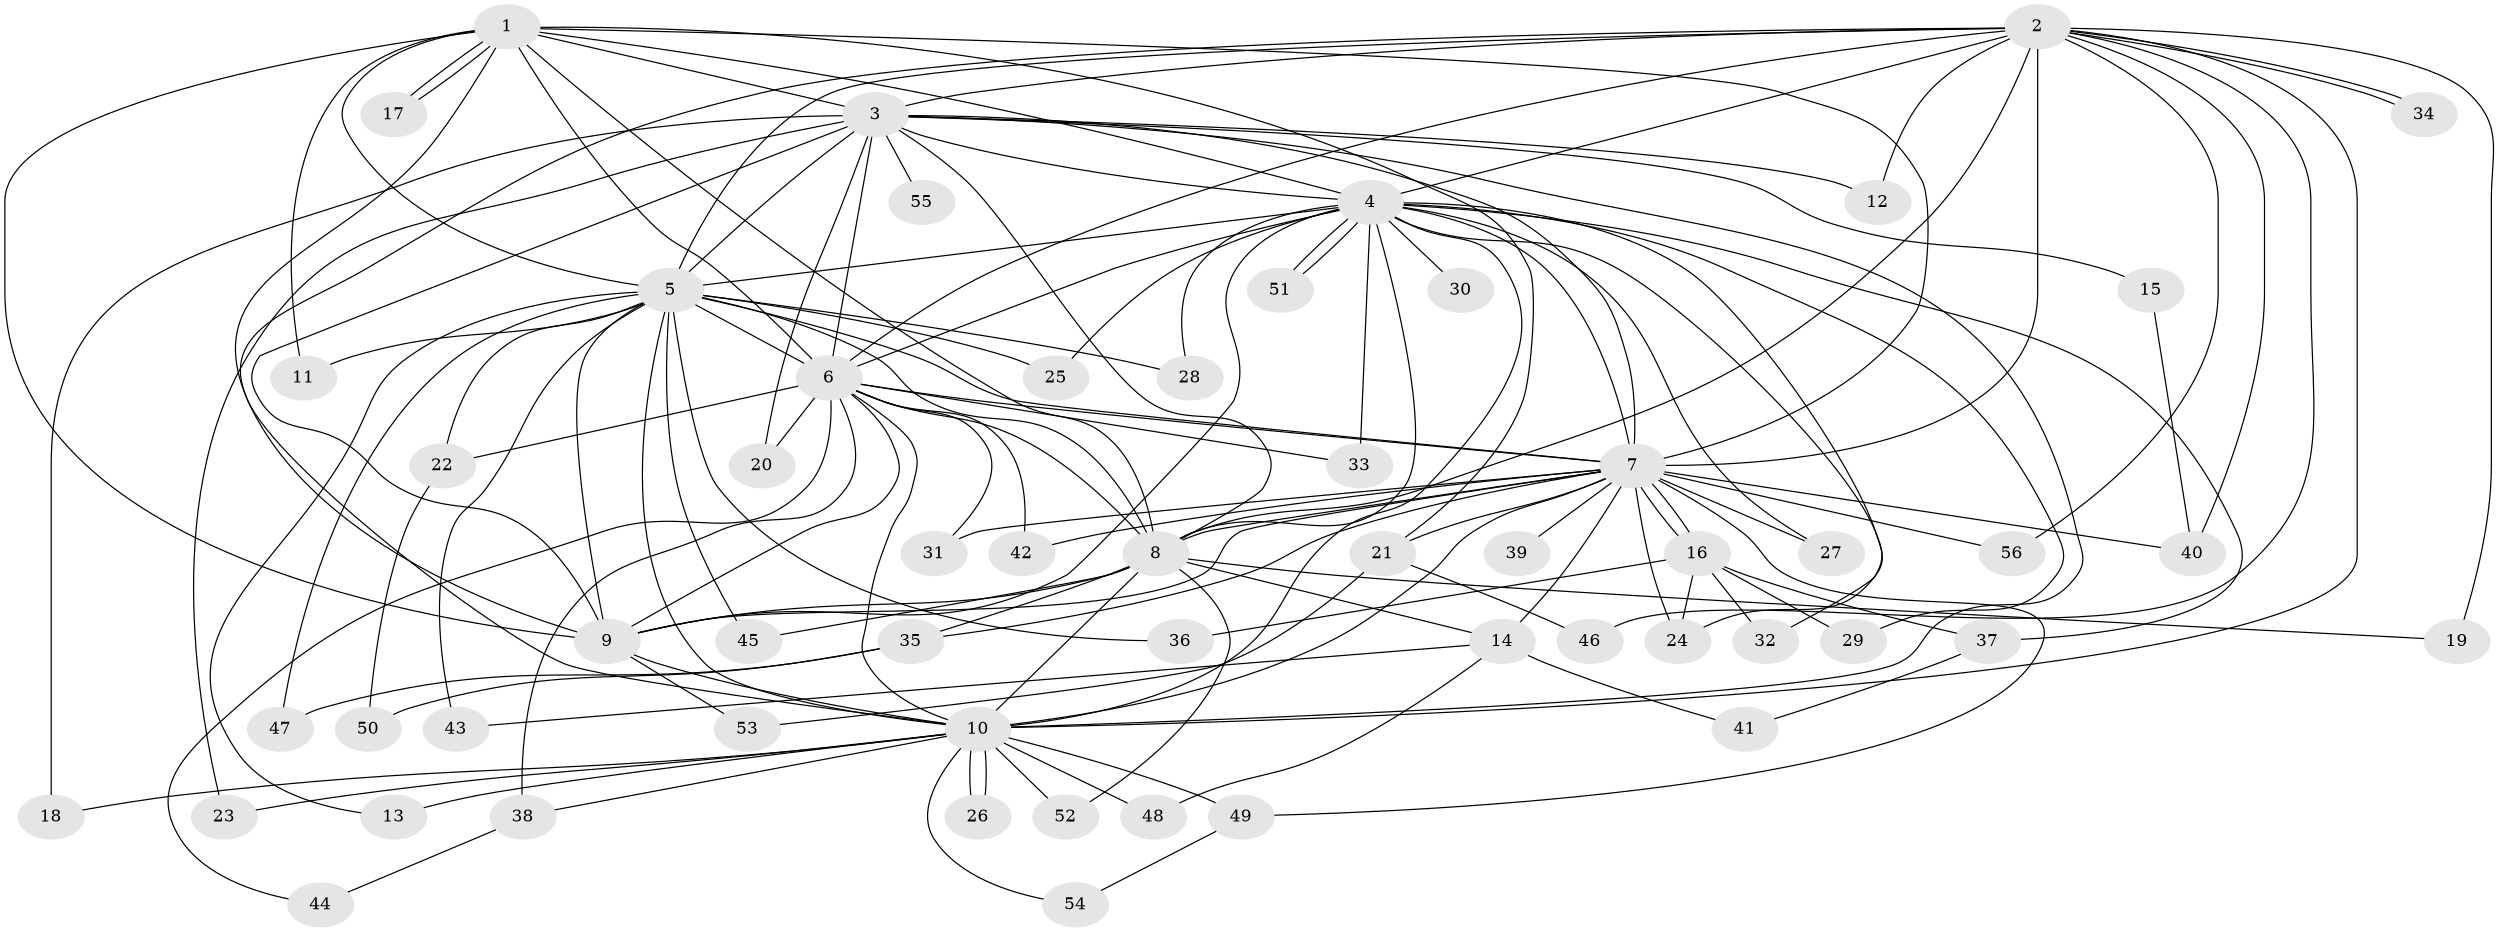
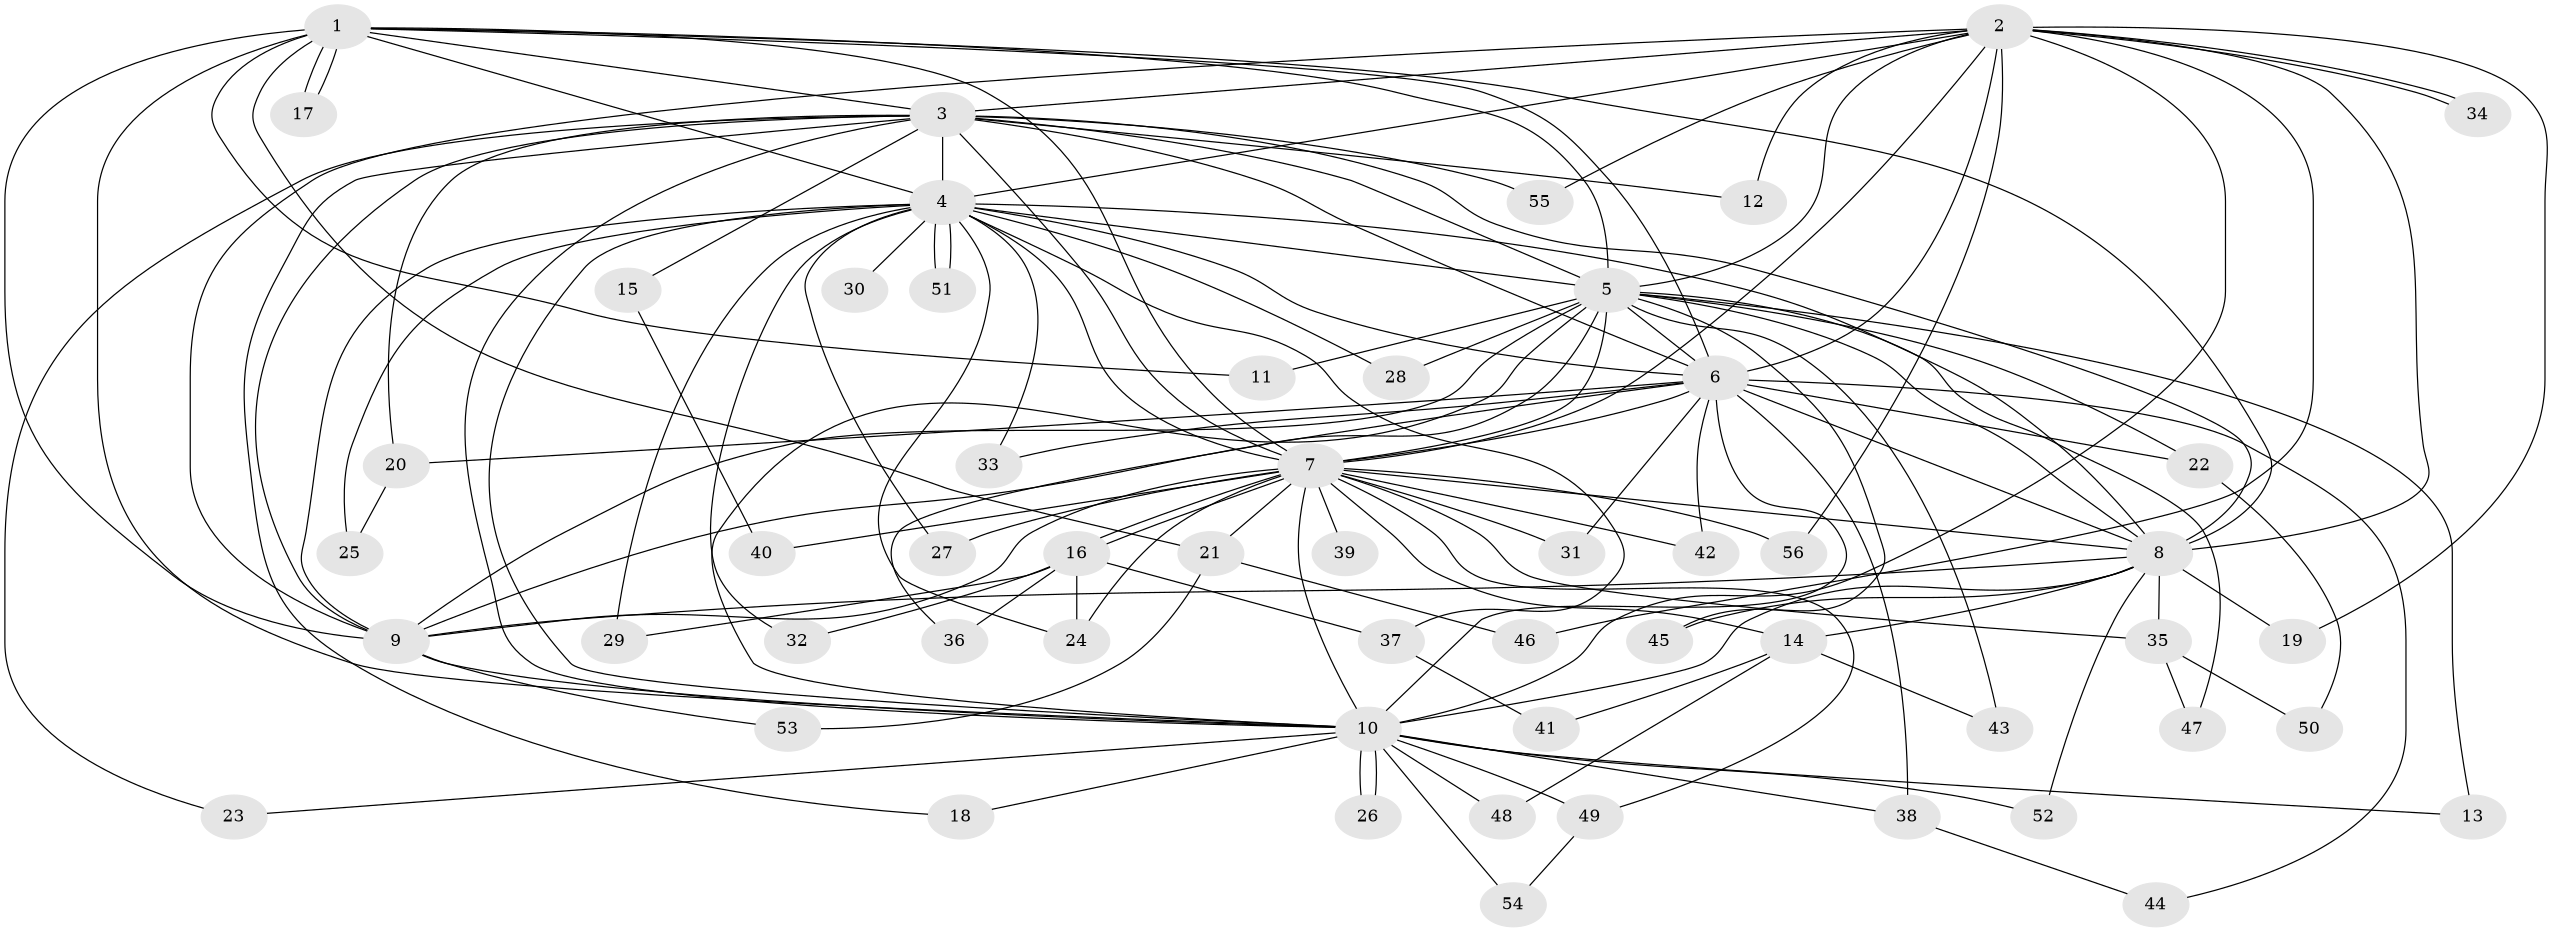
(2265, 235) -> (1761, 96)
(949, 341) -> (373, 510)
